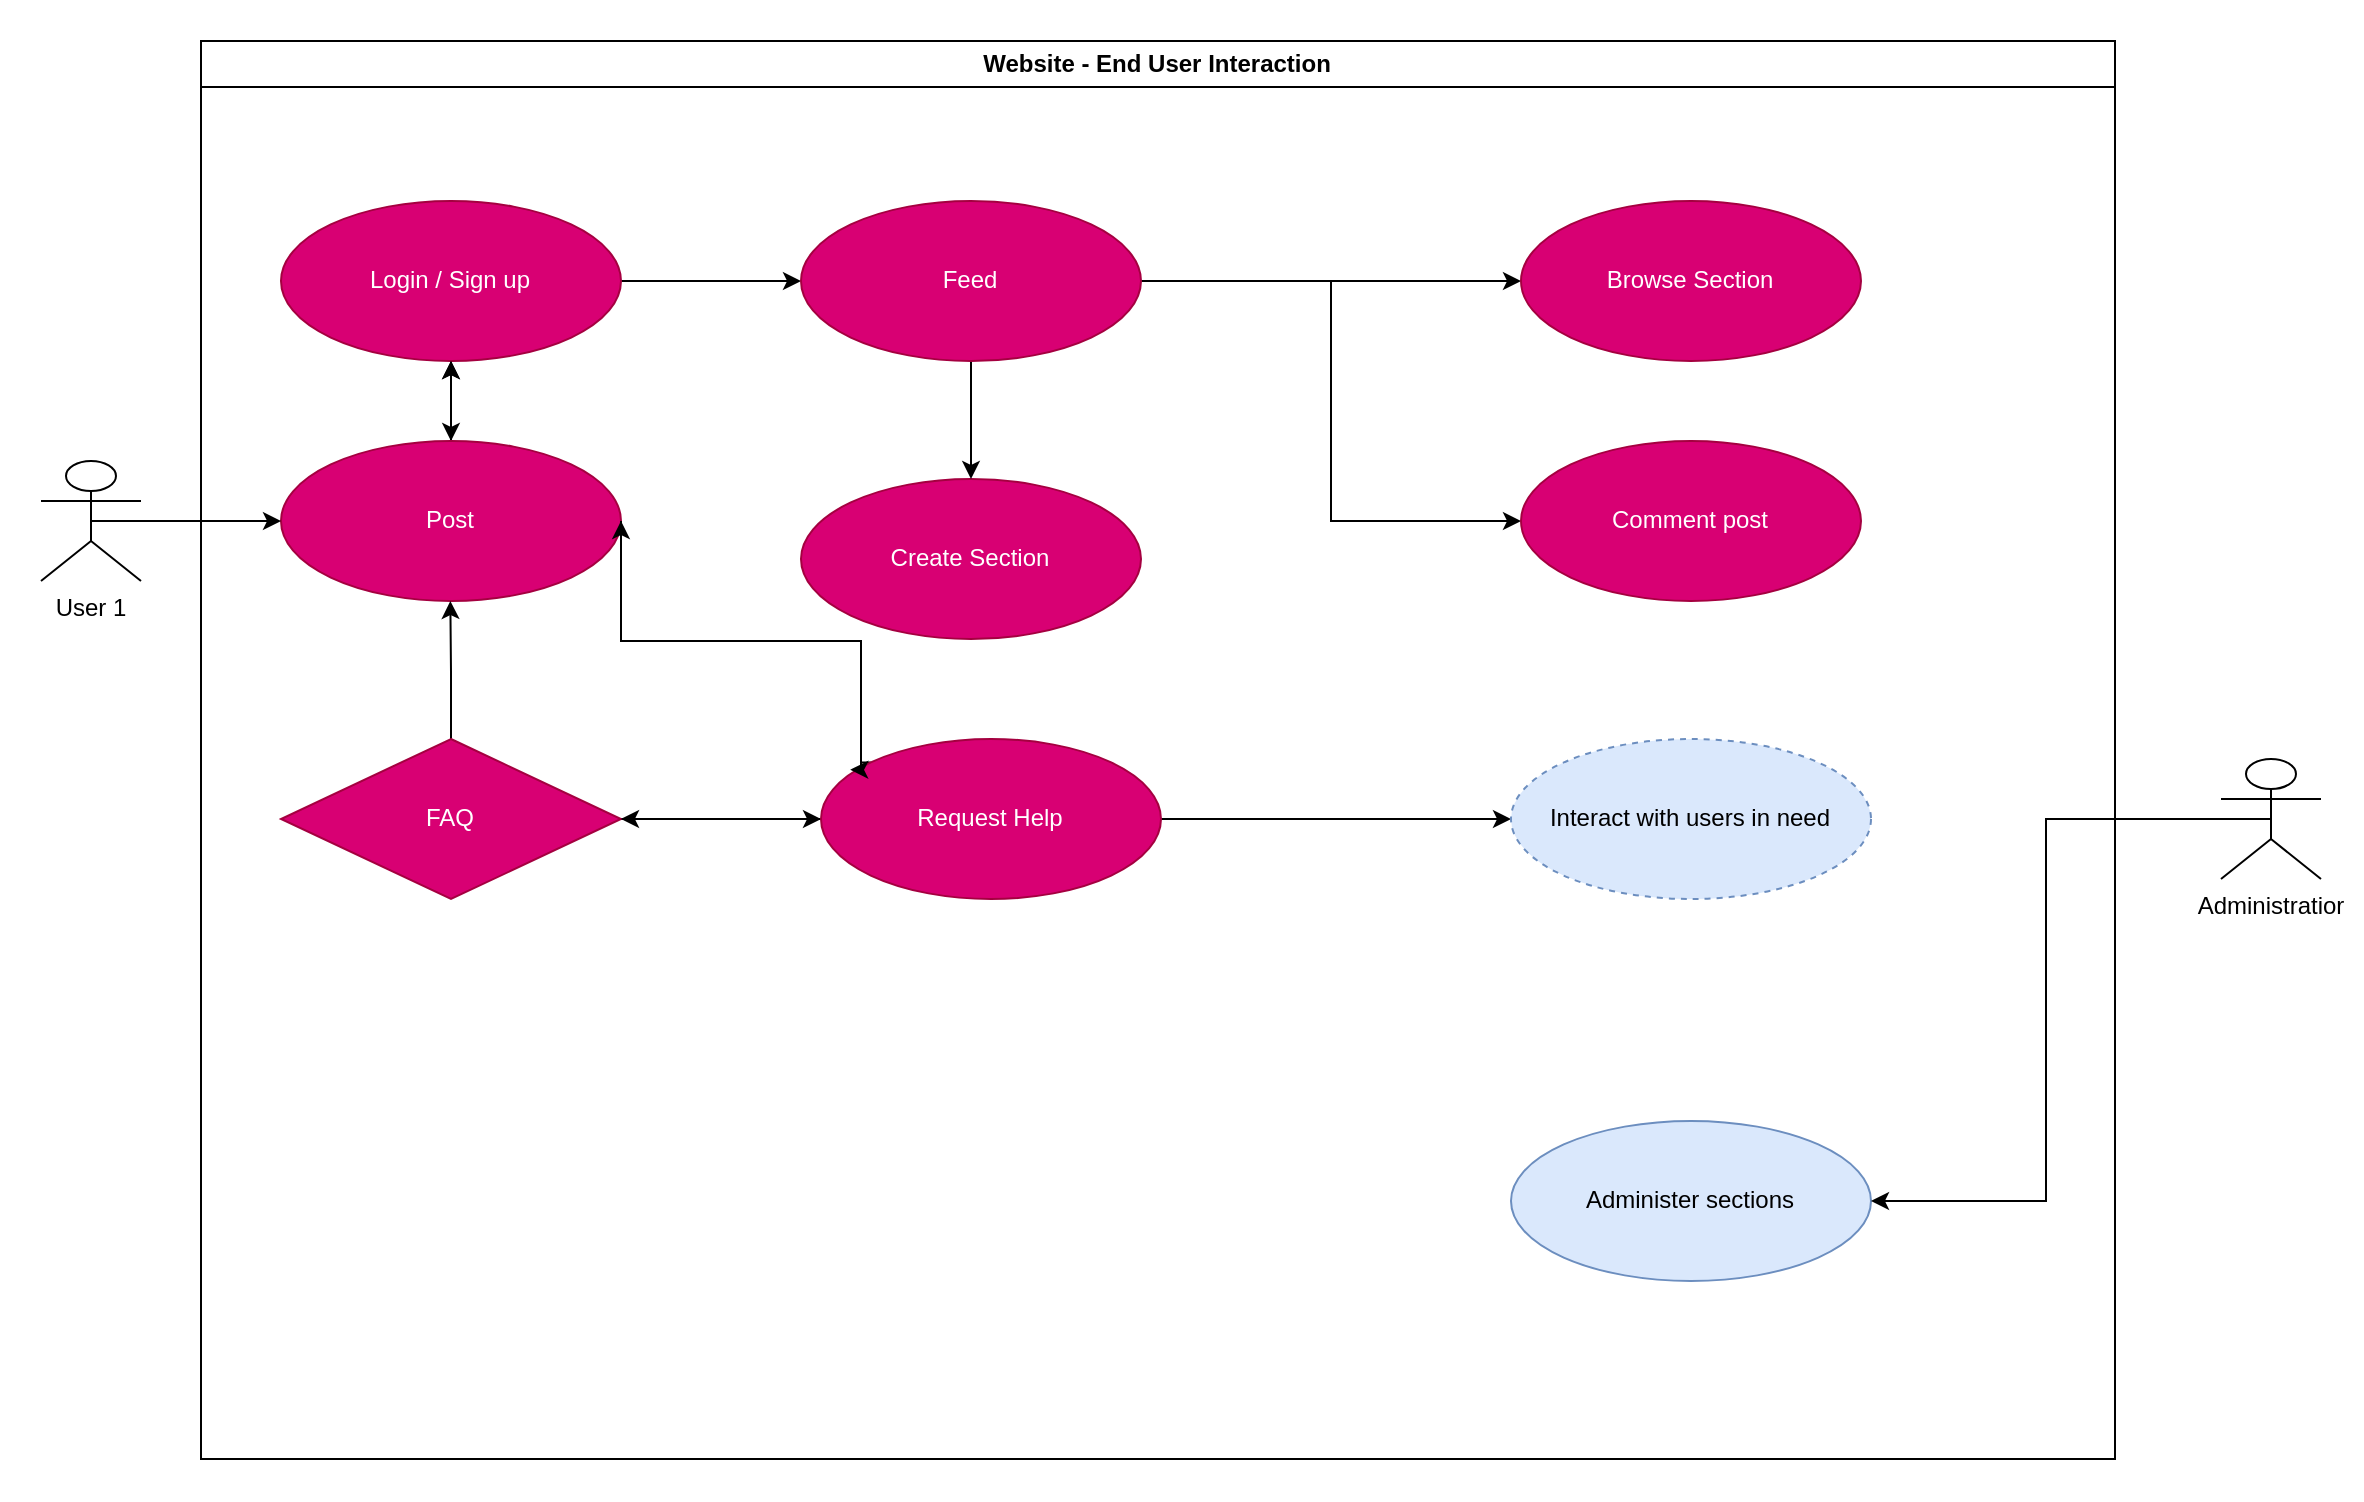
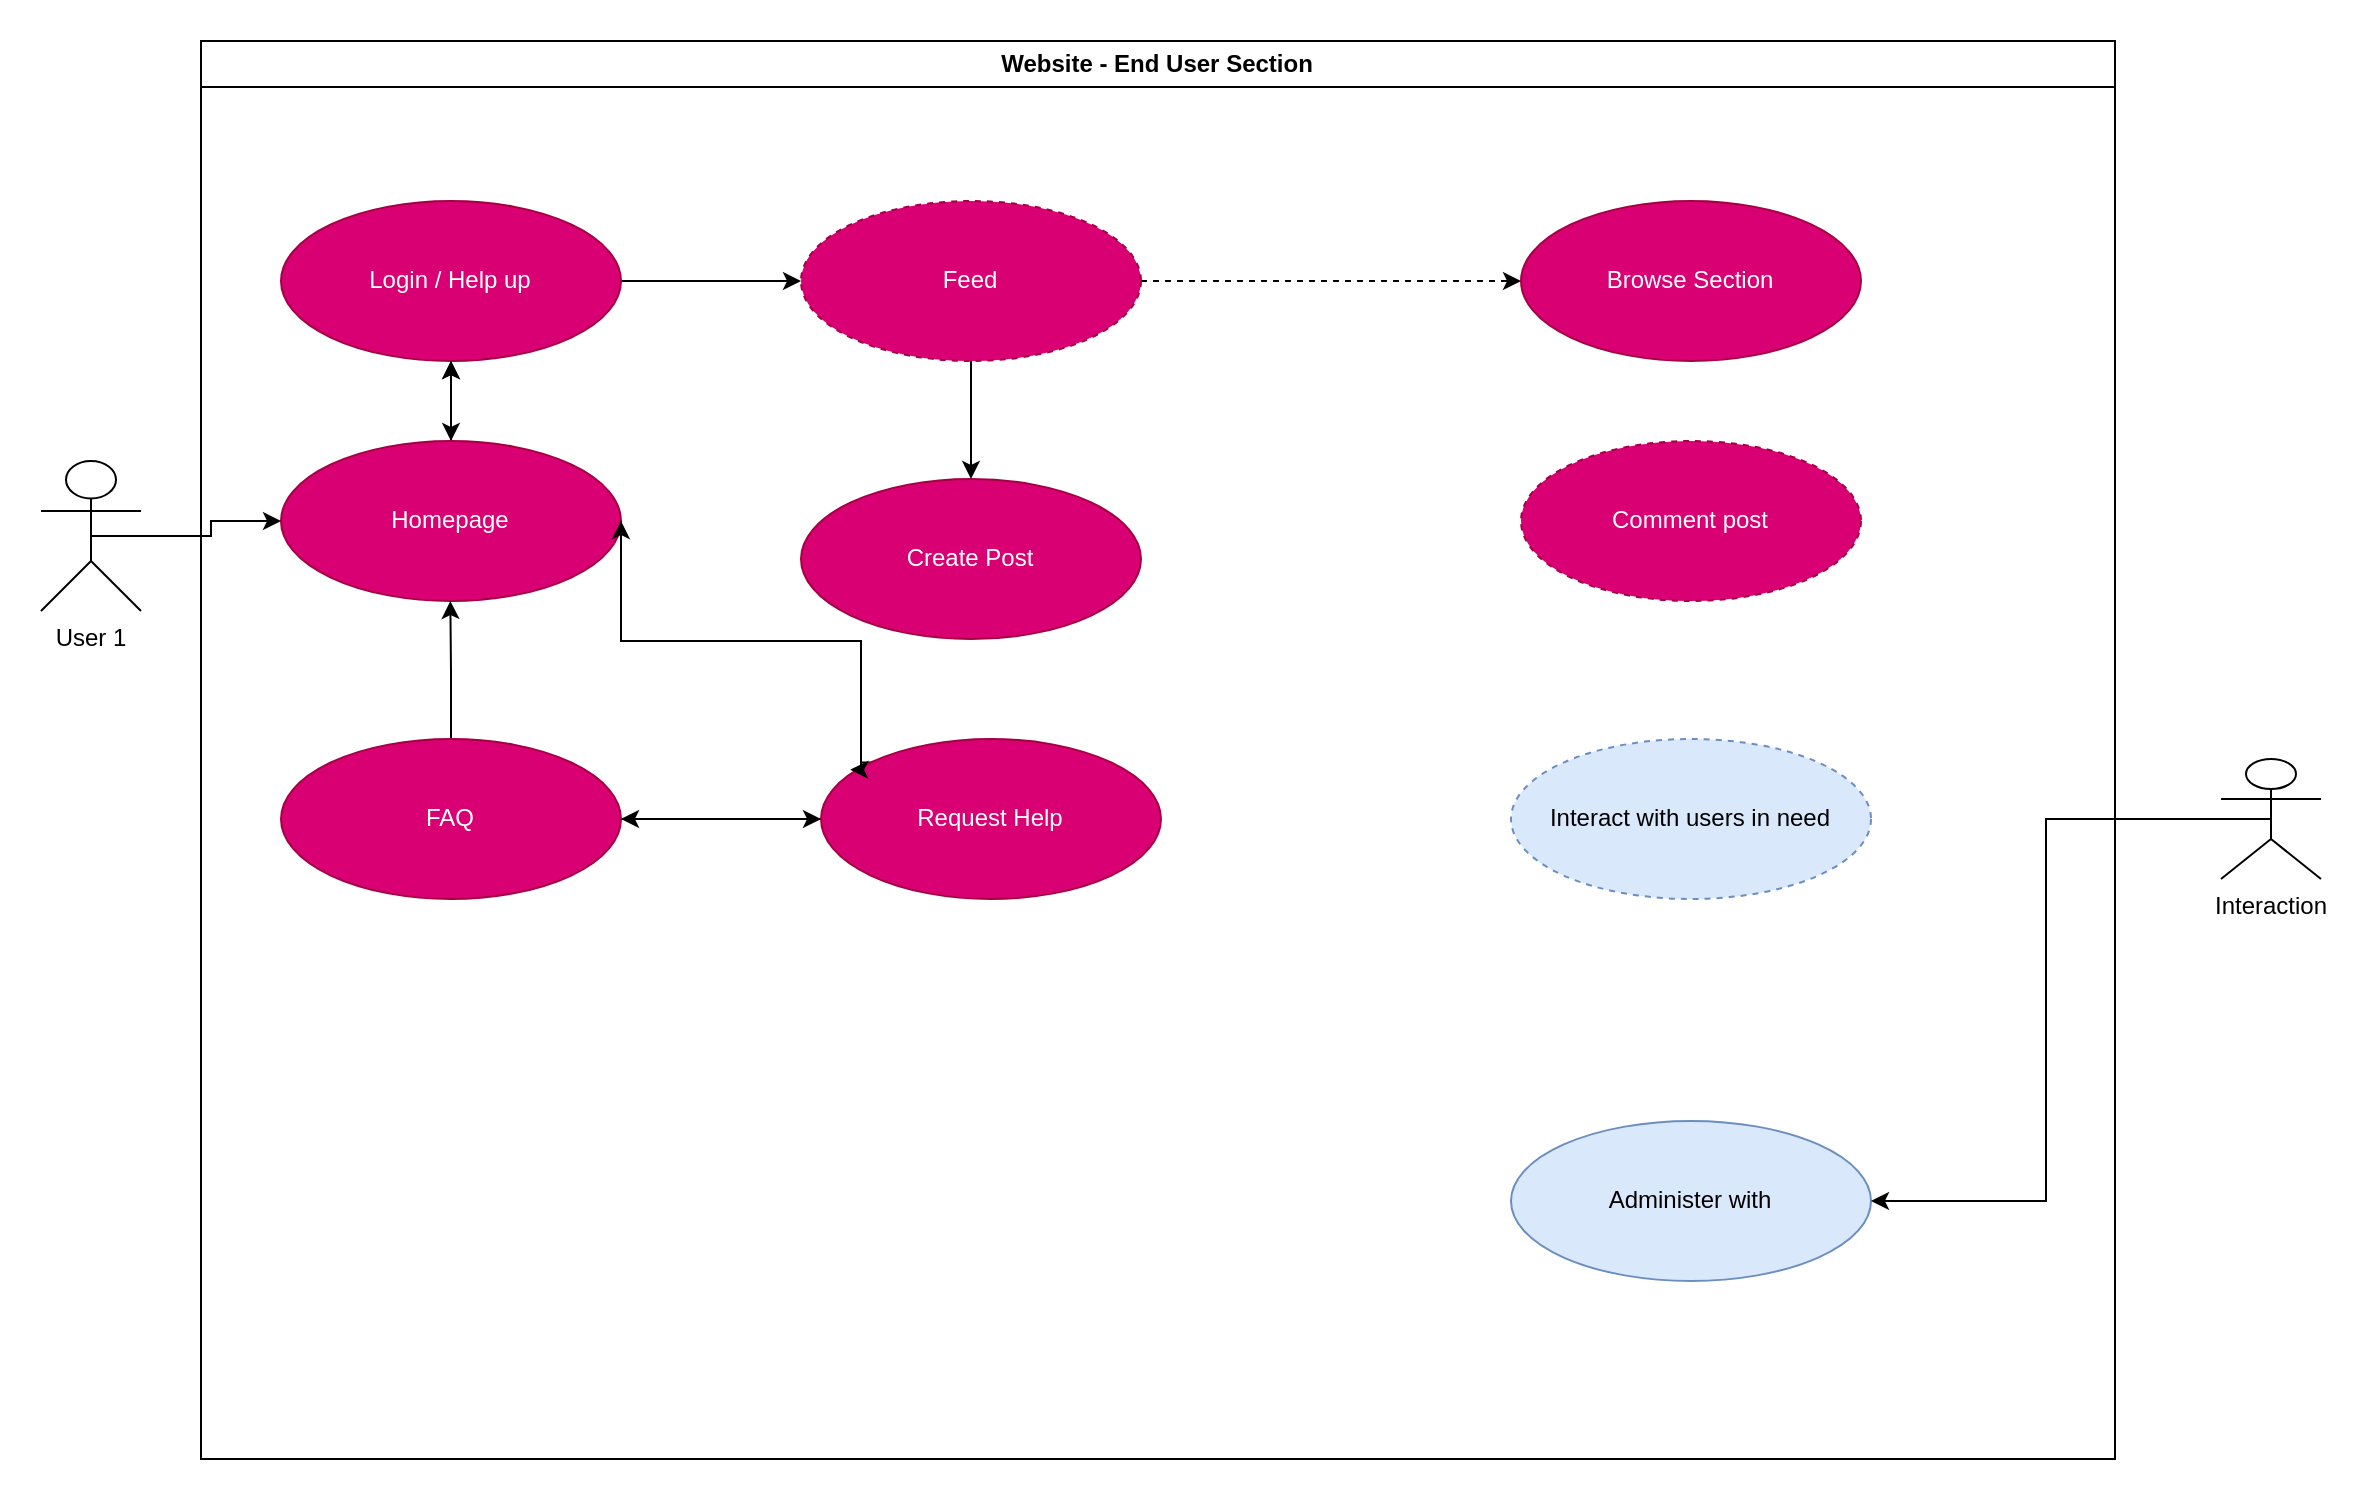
(1158, 65) -> (1158, 65)
(451, 281) -> (451, 281)
(971, 281) -> (971, 281)
(1418, 281) -> (1418, 281)
(1331, 491) -> none
(91, 521) -> (91, 536)
(451, 521) -> (451, 521)
(1691, 521) -> (1691, 521)
(971, 559) -> (971, 559)
(451, 819) -> (451, 819)
(1329, 819) -> none
(2272, 907) -> (2272, 907)
(1691, 1201) -> (1691, 1201)
